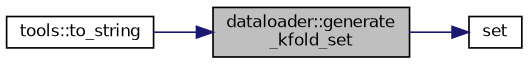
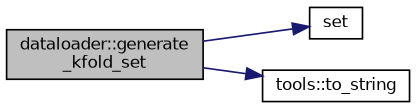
(175, 32) -> (224, 71)
